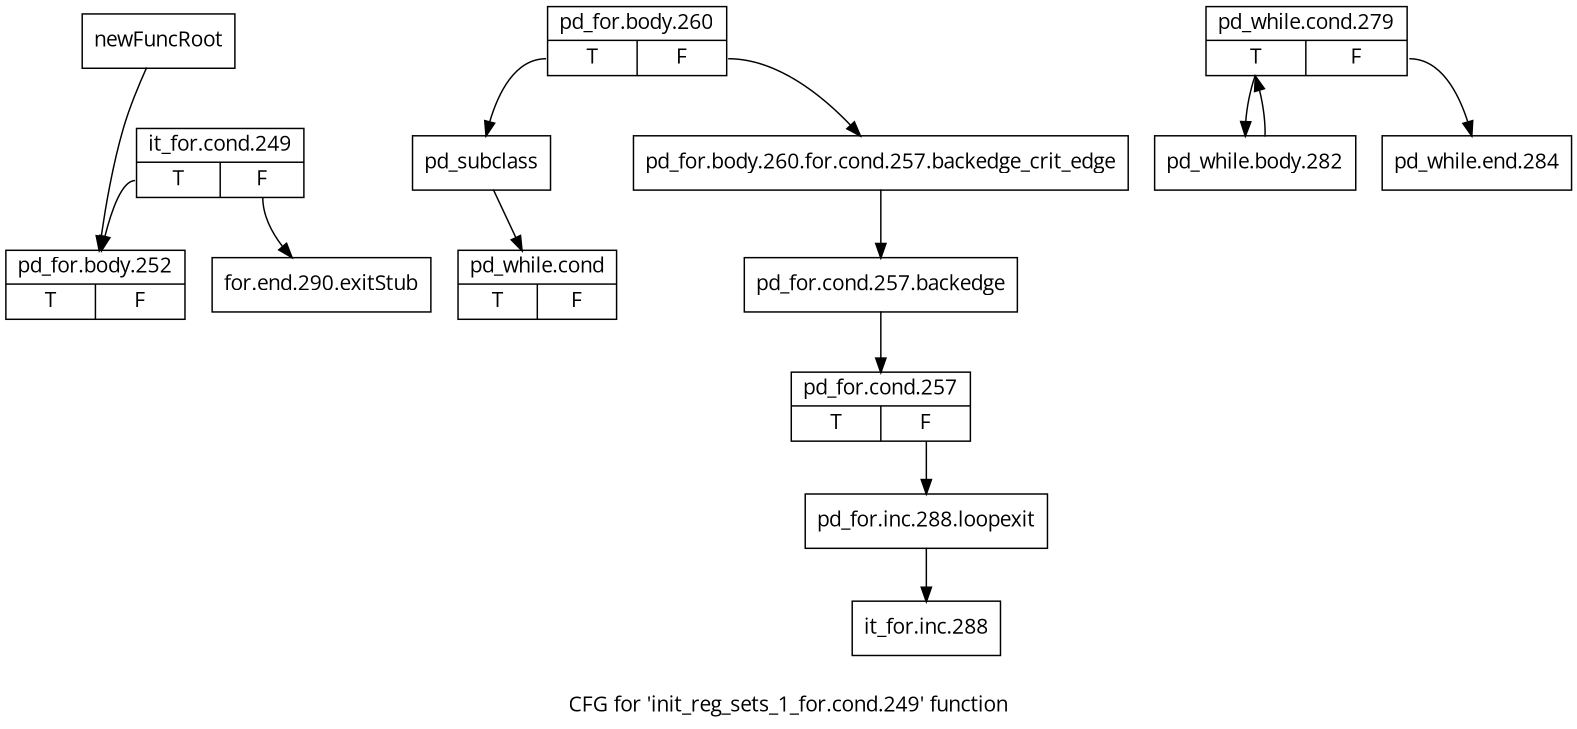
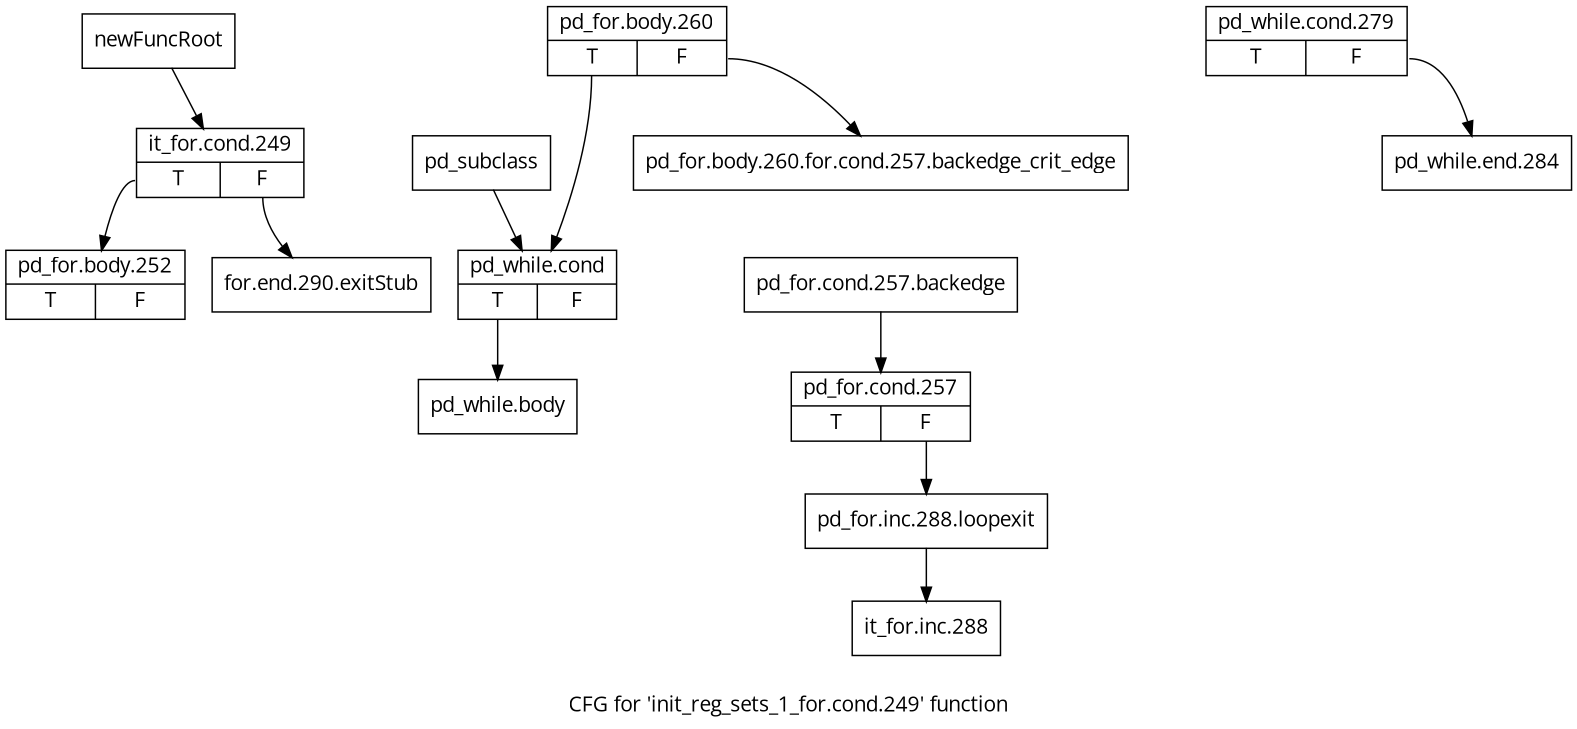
(509, 81) -> (581, 158)
(118, 150) -> (184, 92)
(1255, 163) -> none
(881, 217) -> none
none -> (498, 407)
